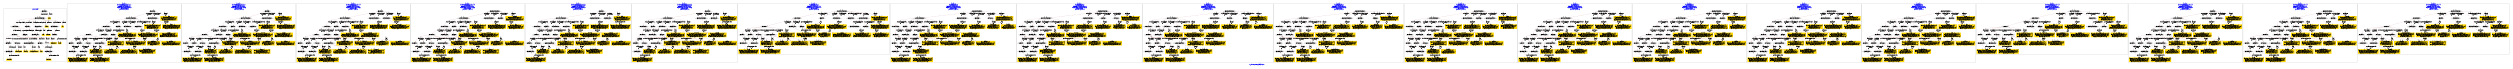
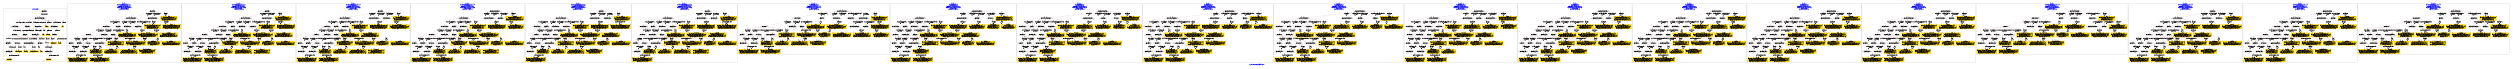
(49, 18) -> none
